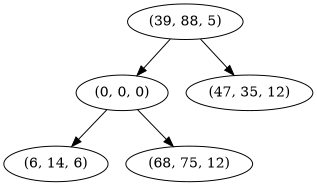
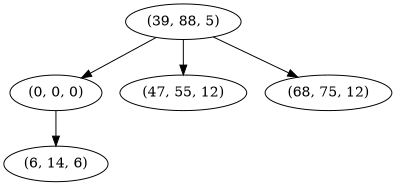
(249, 93) -> (183, 93)
(152, 125) -> (251, 55)
